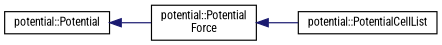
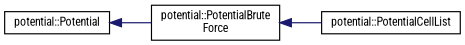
(204, 23) -> (216, 23)
